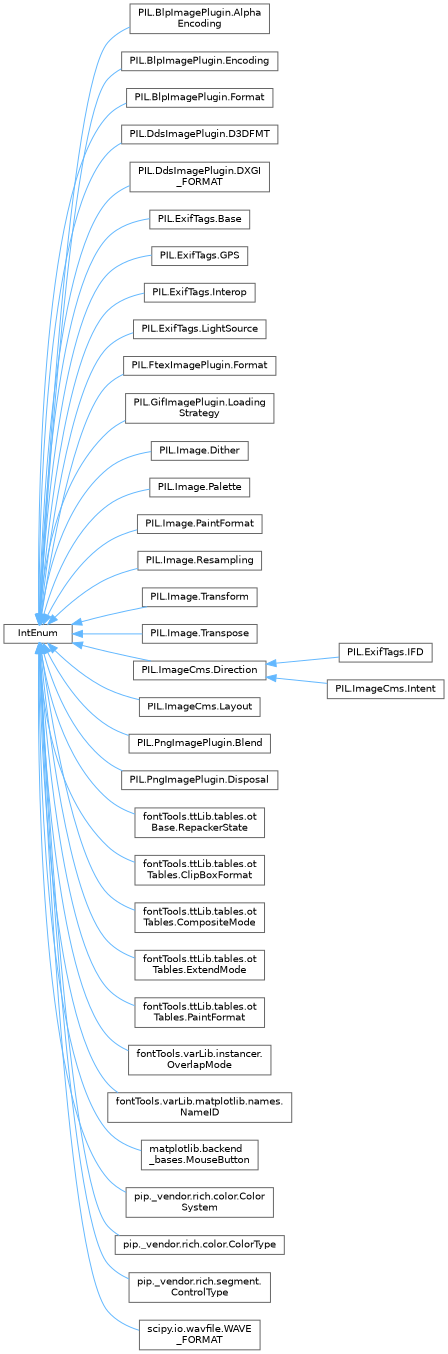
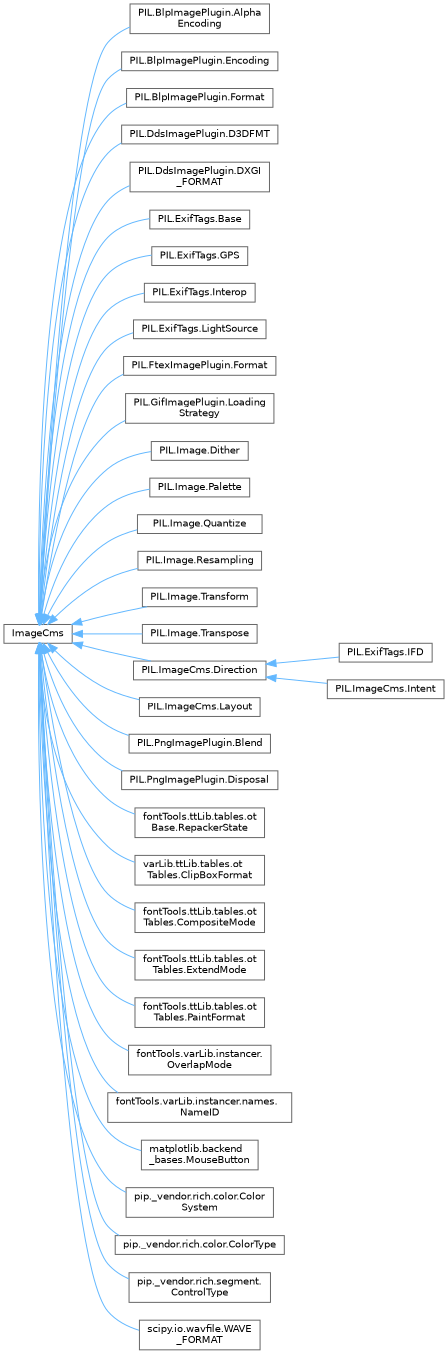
(200, 524) -> (200, 524)
(38, 634) -> (38, 634)
(200, 870) -> (200, 870)
(200, 1108) -> (200, 1108)
